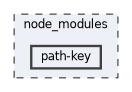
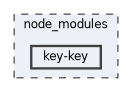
(66, 57) -> (66, 57)
